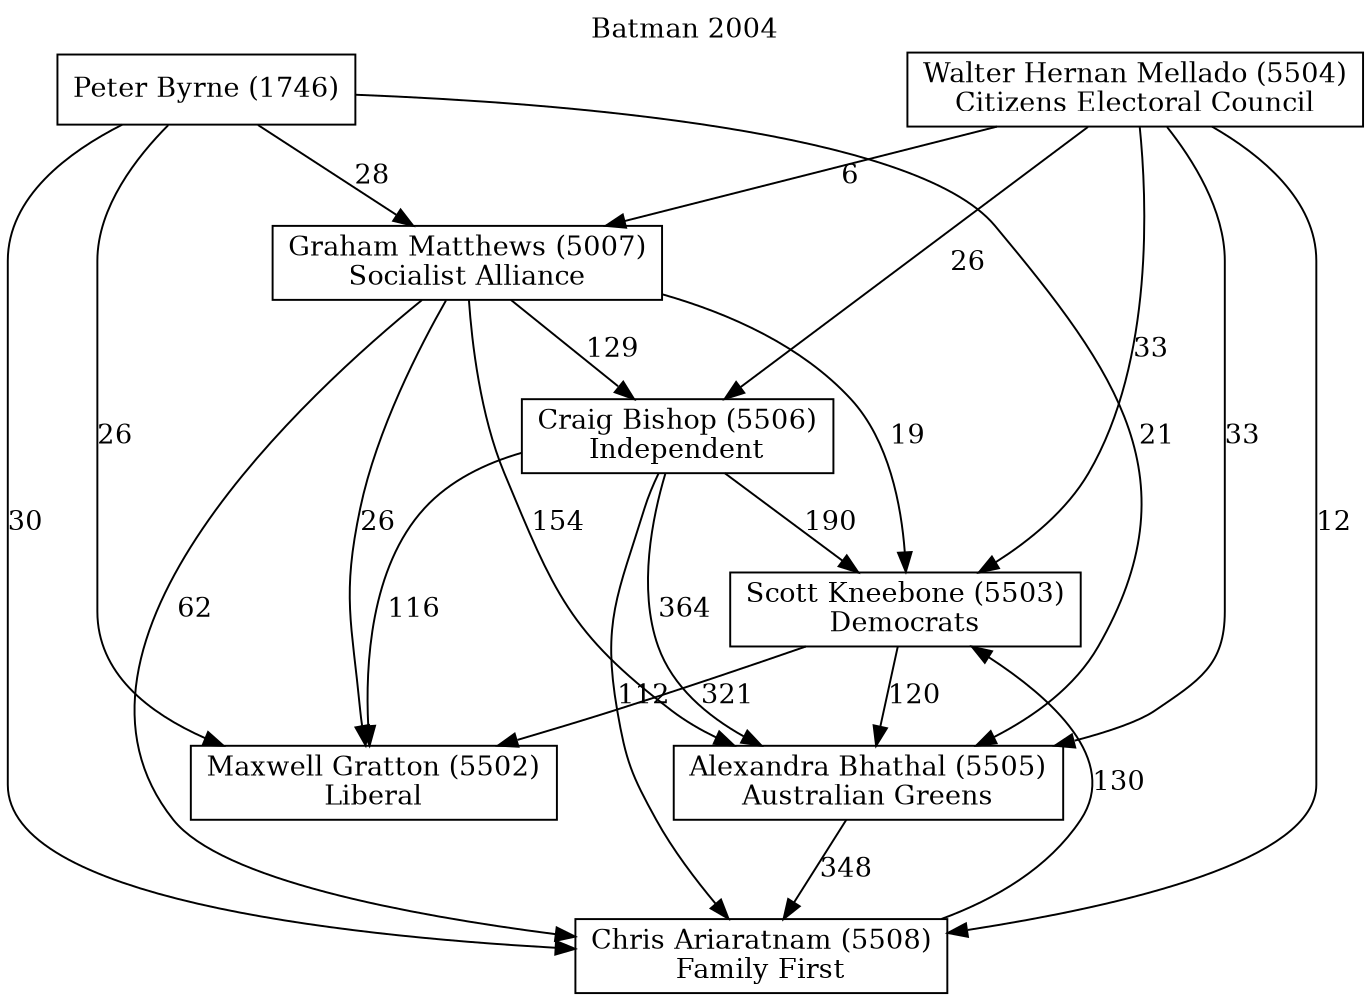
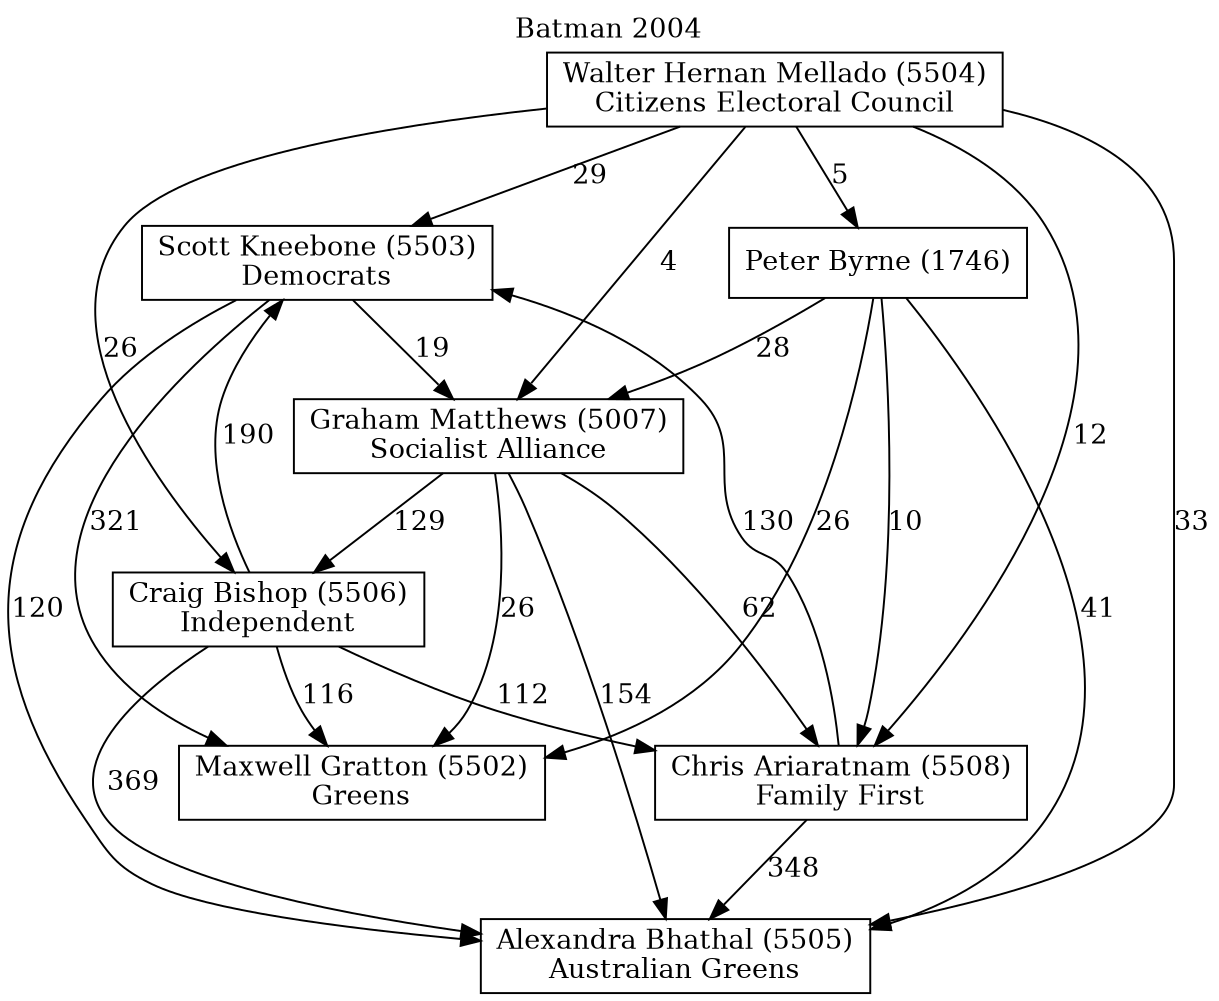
none -> (822, 169)
(851, 176) -> (670, 263)
(1152, 350) -> (591, 176)
(832, 380) -> (396, 342)
(1158, 436) -> (1099, 609)
(26, 523) -> (906, 523)
(685, 609) -> (134, 783)
(374, 783) -> (362, 783)
(820, 861) -> (765, 862)
